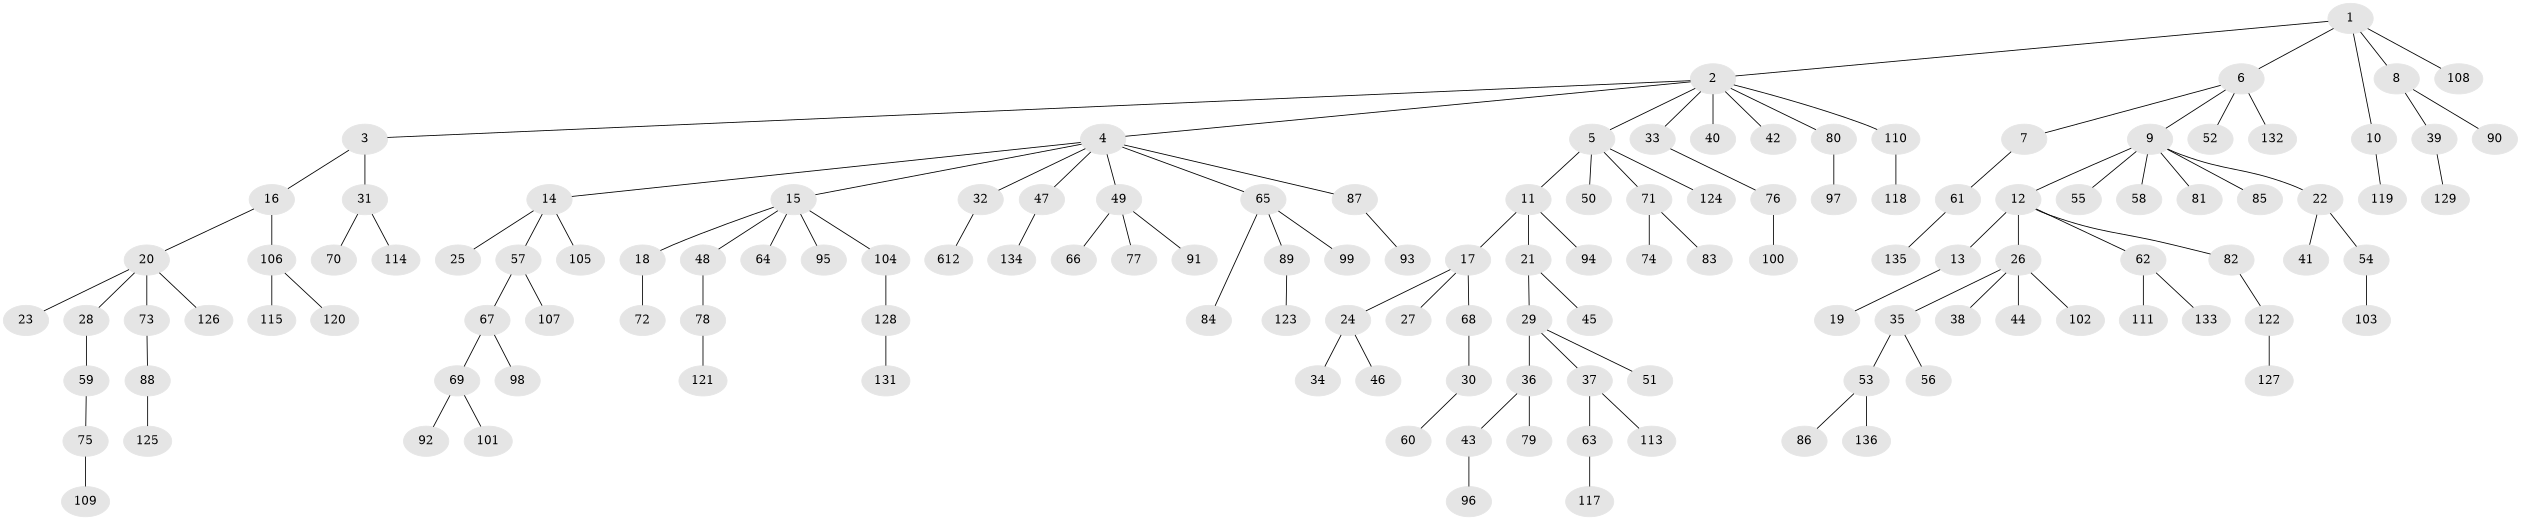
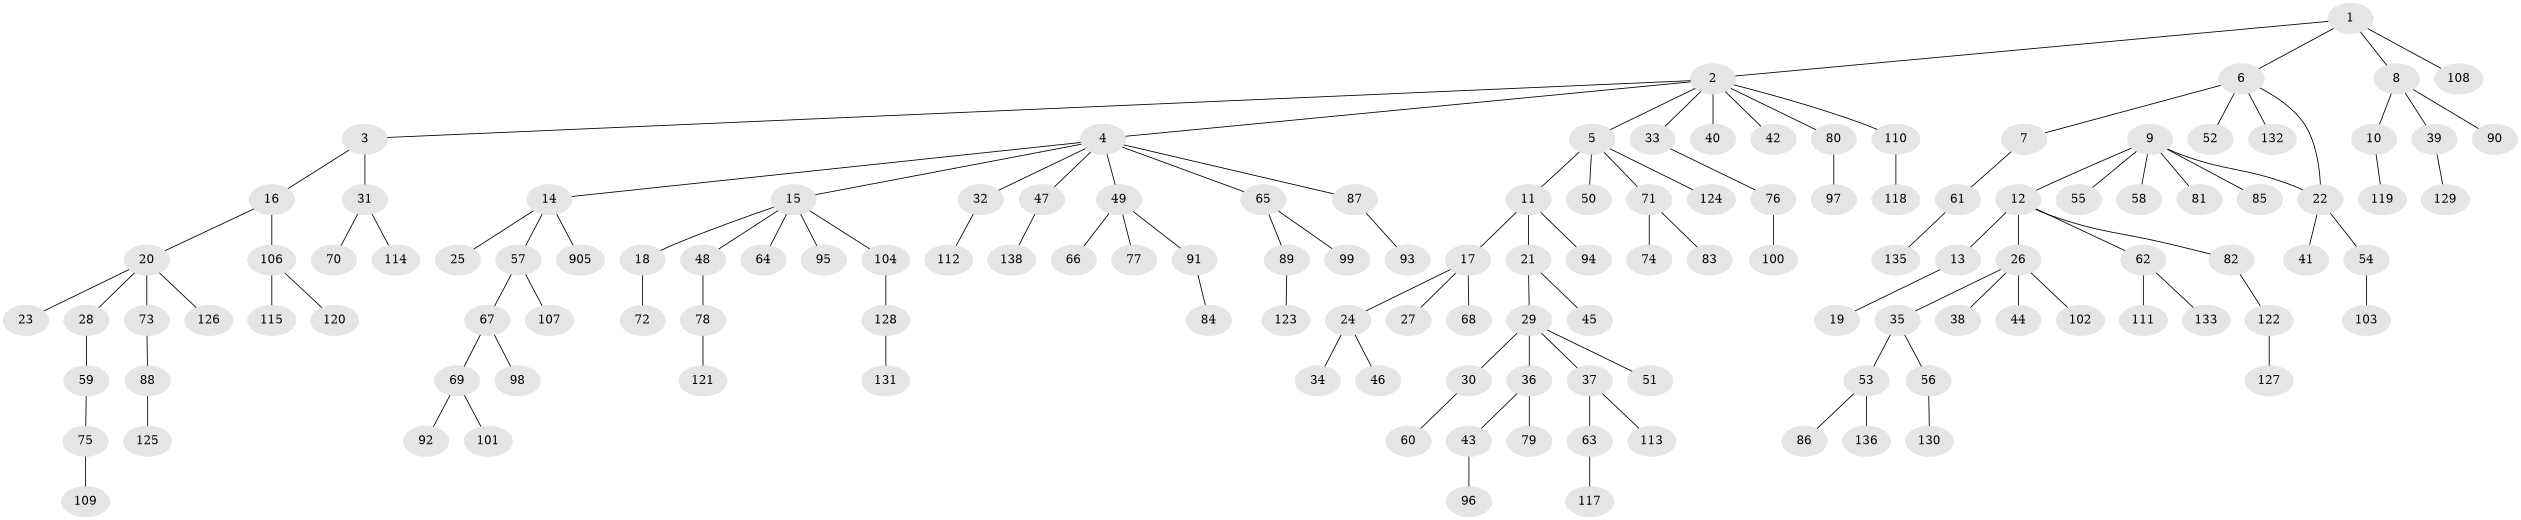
(2362, 79) -> (2385, 109)
(2196, 109) -> (2306, 126)
(581, 260) -> (581, 260)
(949, 260) -> (949, 260)
(1012, 260) -> (1012, 260)
(1236, 260) -> (1202, 290)
(1469, 351) -> (1499, 351)
none -> (1929, 441)
